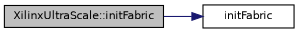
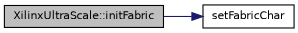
(249, 16) -> (249, 16)
